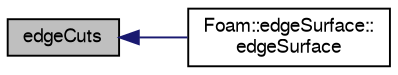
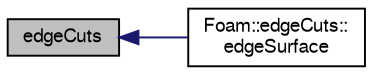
(289, 37) -> (277, 37)
